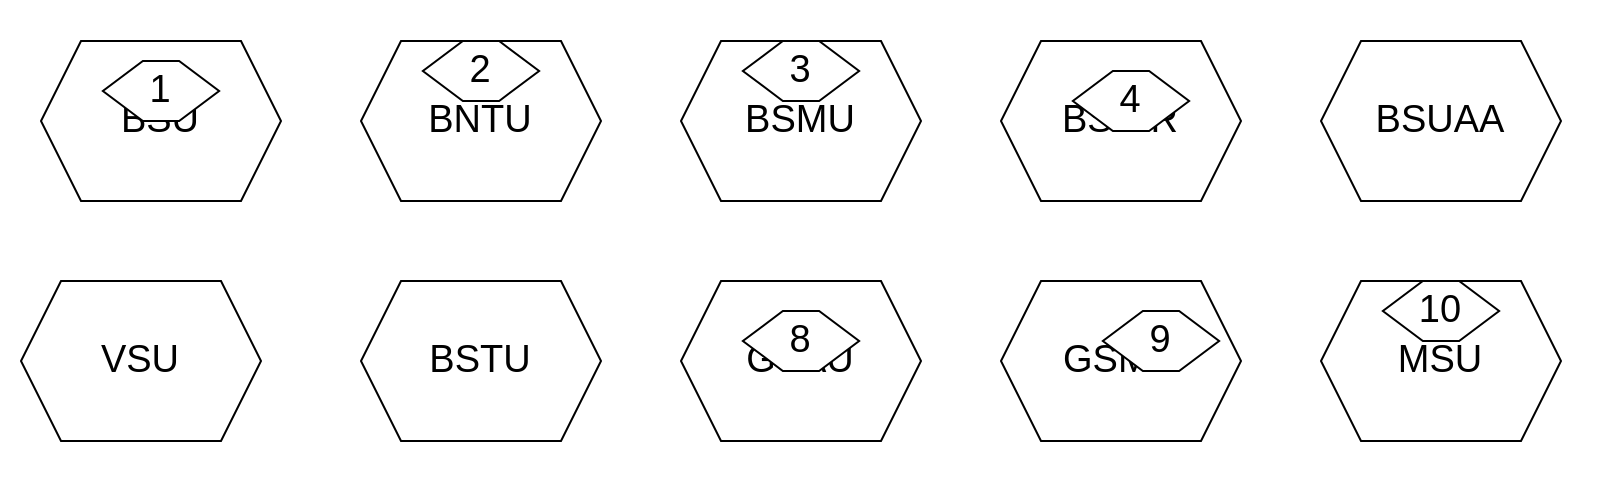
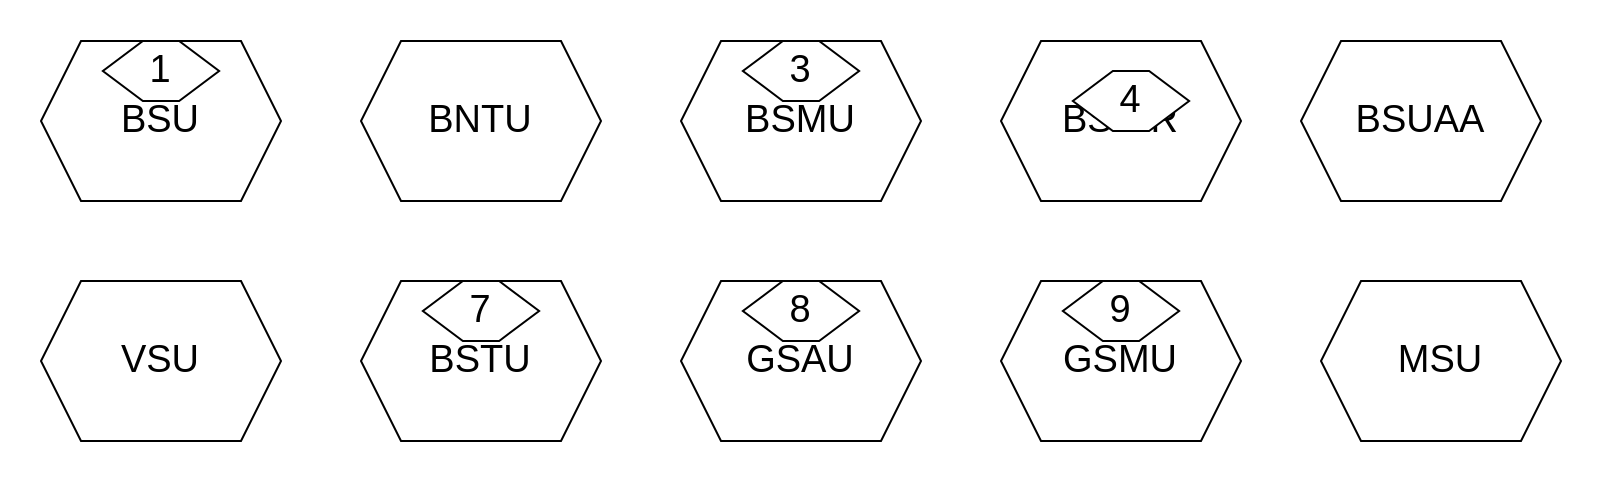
(481, 71) -> none
(161, 91) -> (161, 71)
(1441, 121) -> (1421, 121)
none -> (481, 311)
(1441, 311) -> none
(801, 341) -> (801, 311)
(1161, 341) -> (1121, 311)
(141, 361) -> (161, 361)
